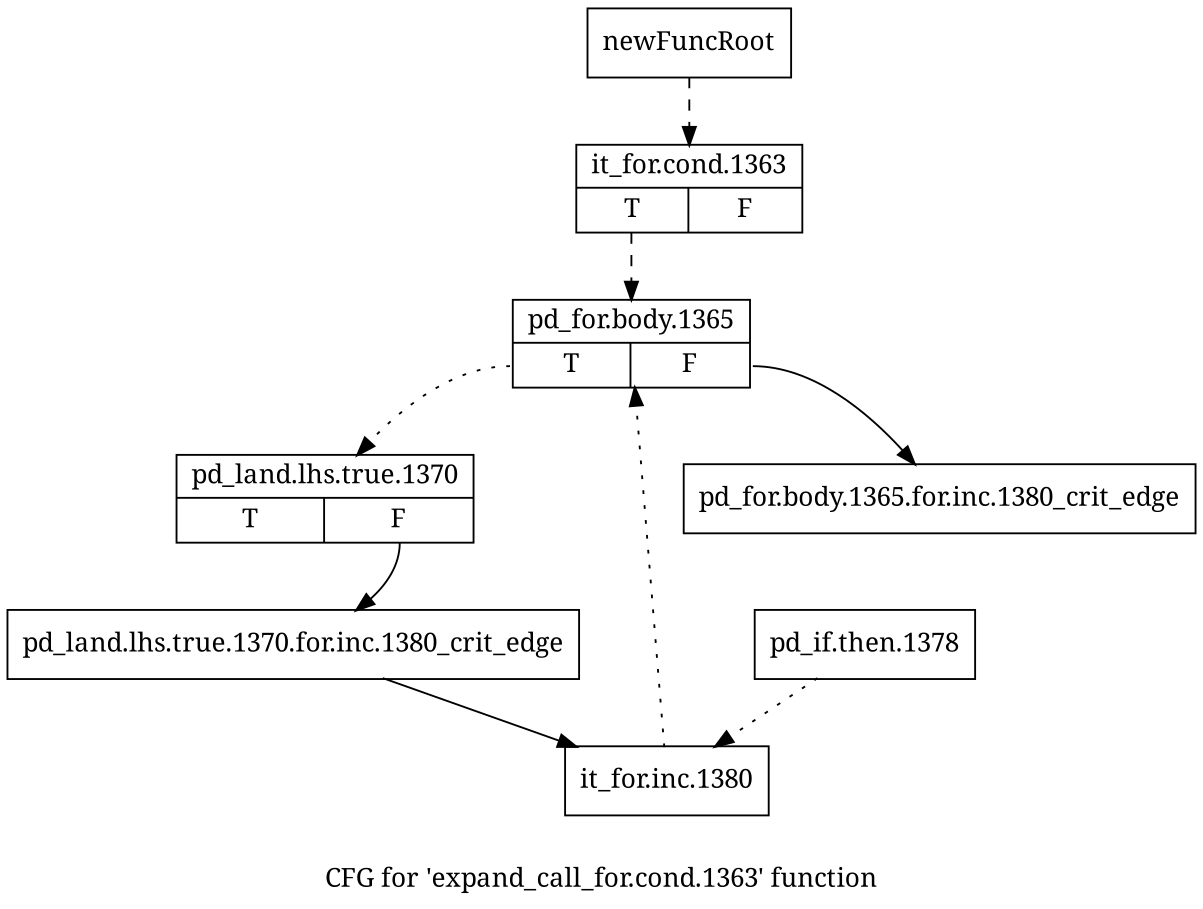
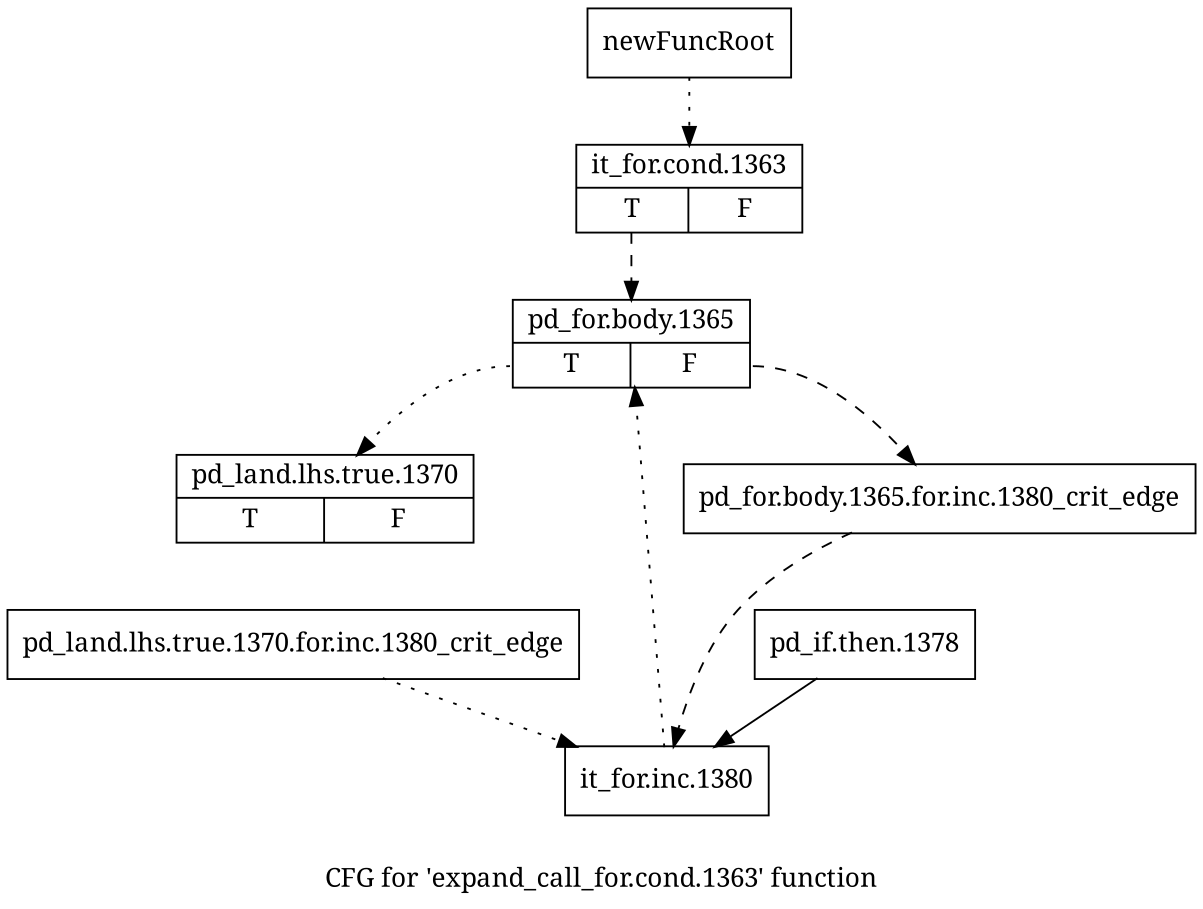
(689, 102) -> (689, 102)
(836, 393) -> (836, 393)
(391, 574) -> none
none -> (740, 608)
(774, 707) -> (774, 707)
(471, 709) -> (471, 709)
